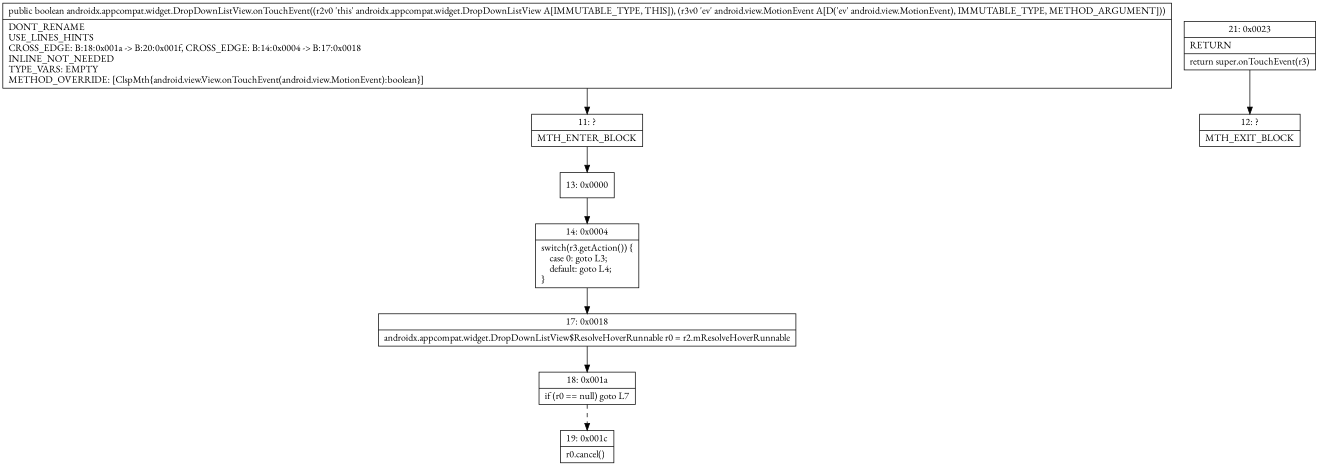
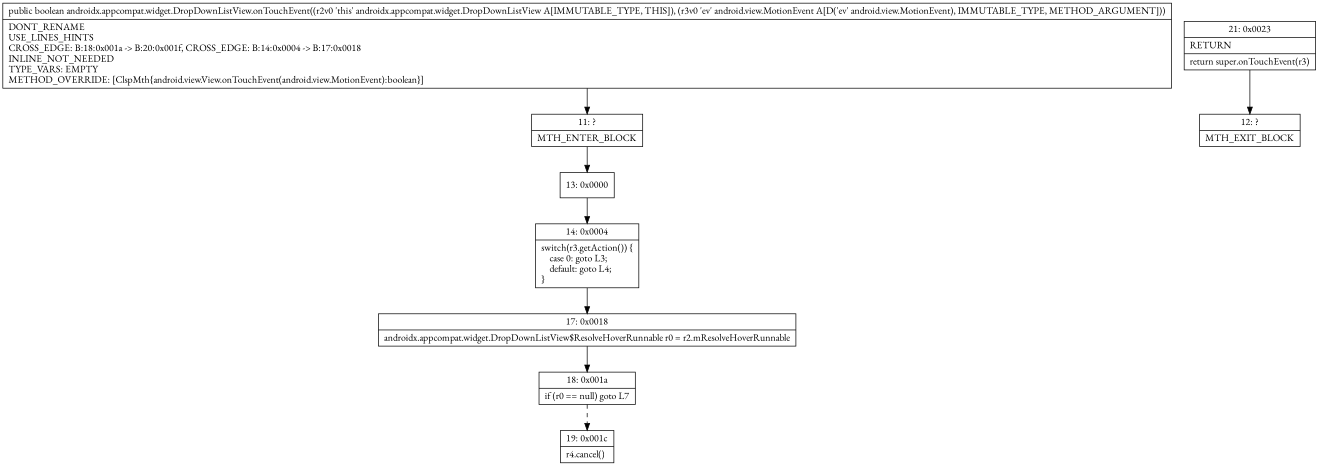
(585, 454) -> (585, 454)
